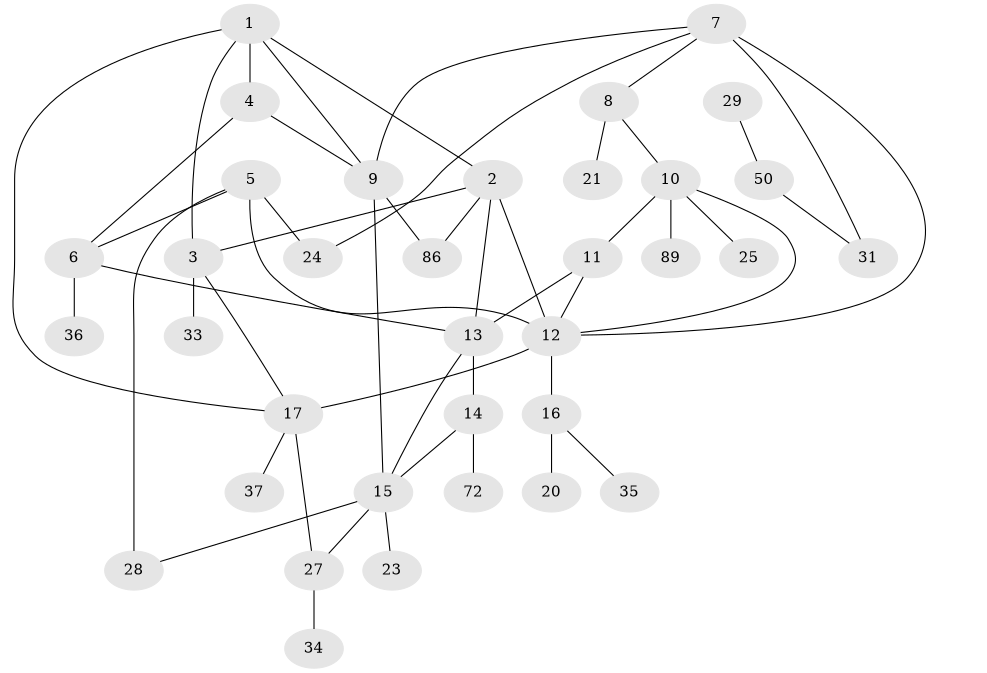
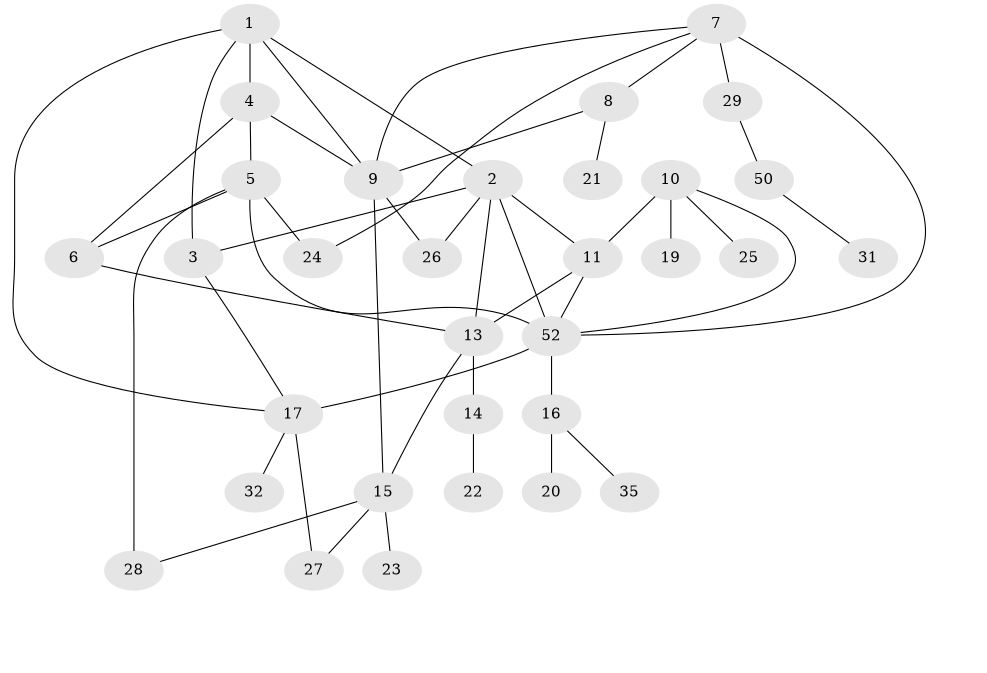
(805, 134) -> (725, 63)
none -> (251, 141)
(640, 141) -> (491, 141)
none -> (543, 219)
(432, 258) -> (432, 258)
(671, 258) -> (671, 258)
(74, 336) -> none
(194, 336) -> none
(552, 336) -> (552, 336)
(428, 454) -> none
(254, 492) -> (254, 492)
(473, 492) -> (473, 492)
(314, 649) -> none
